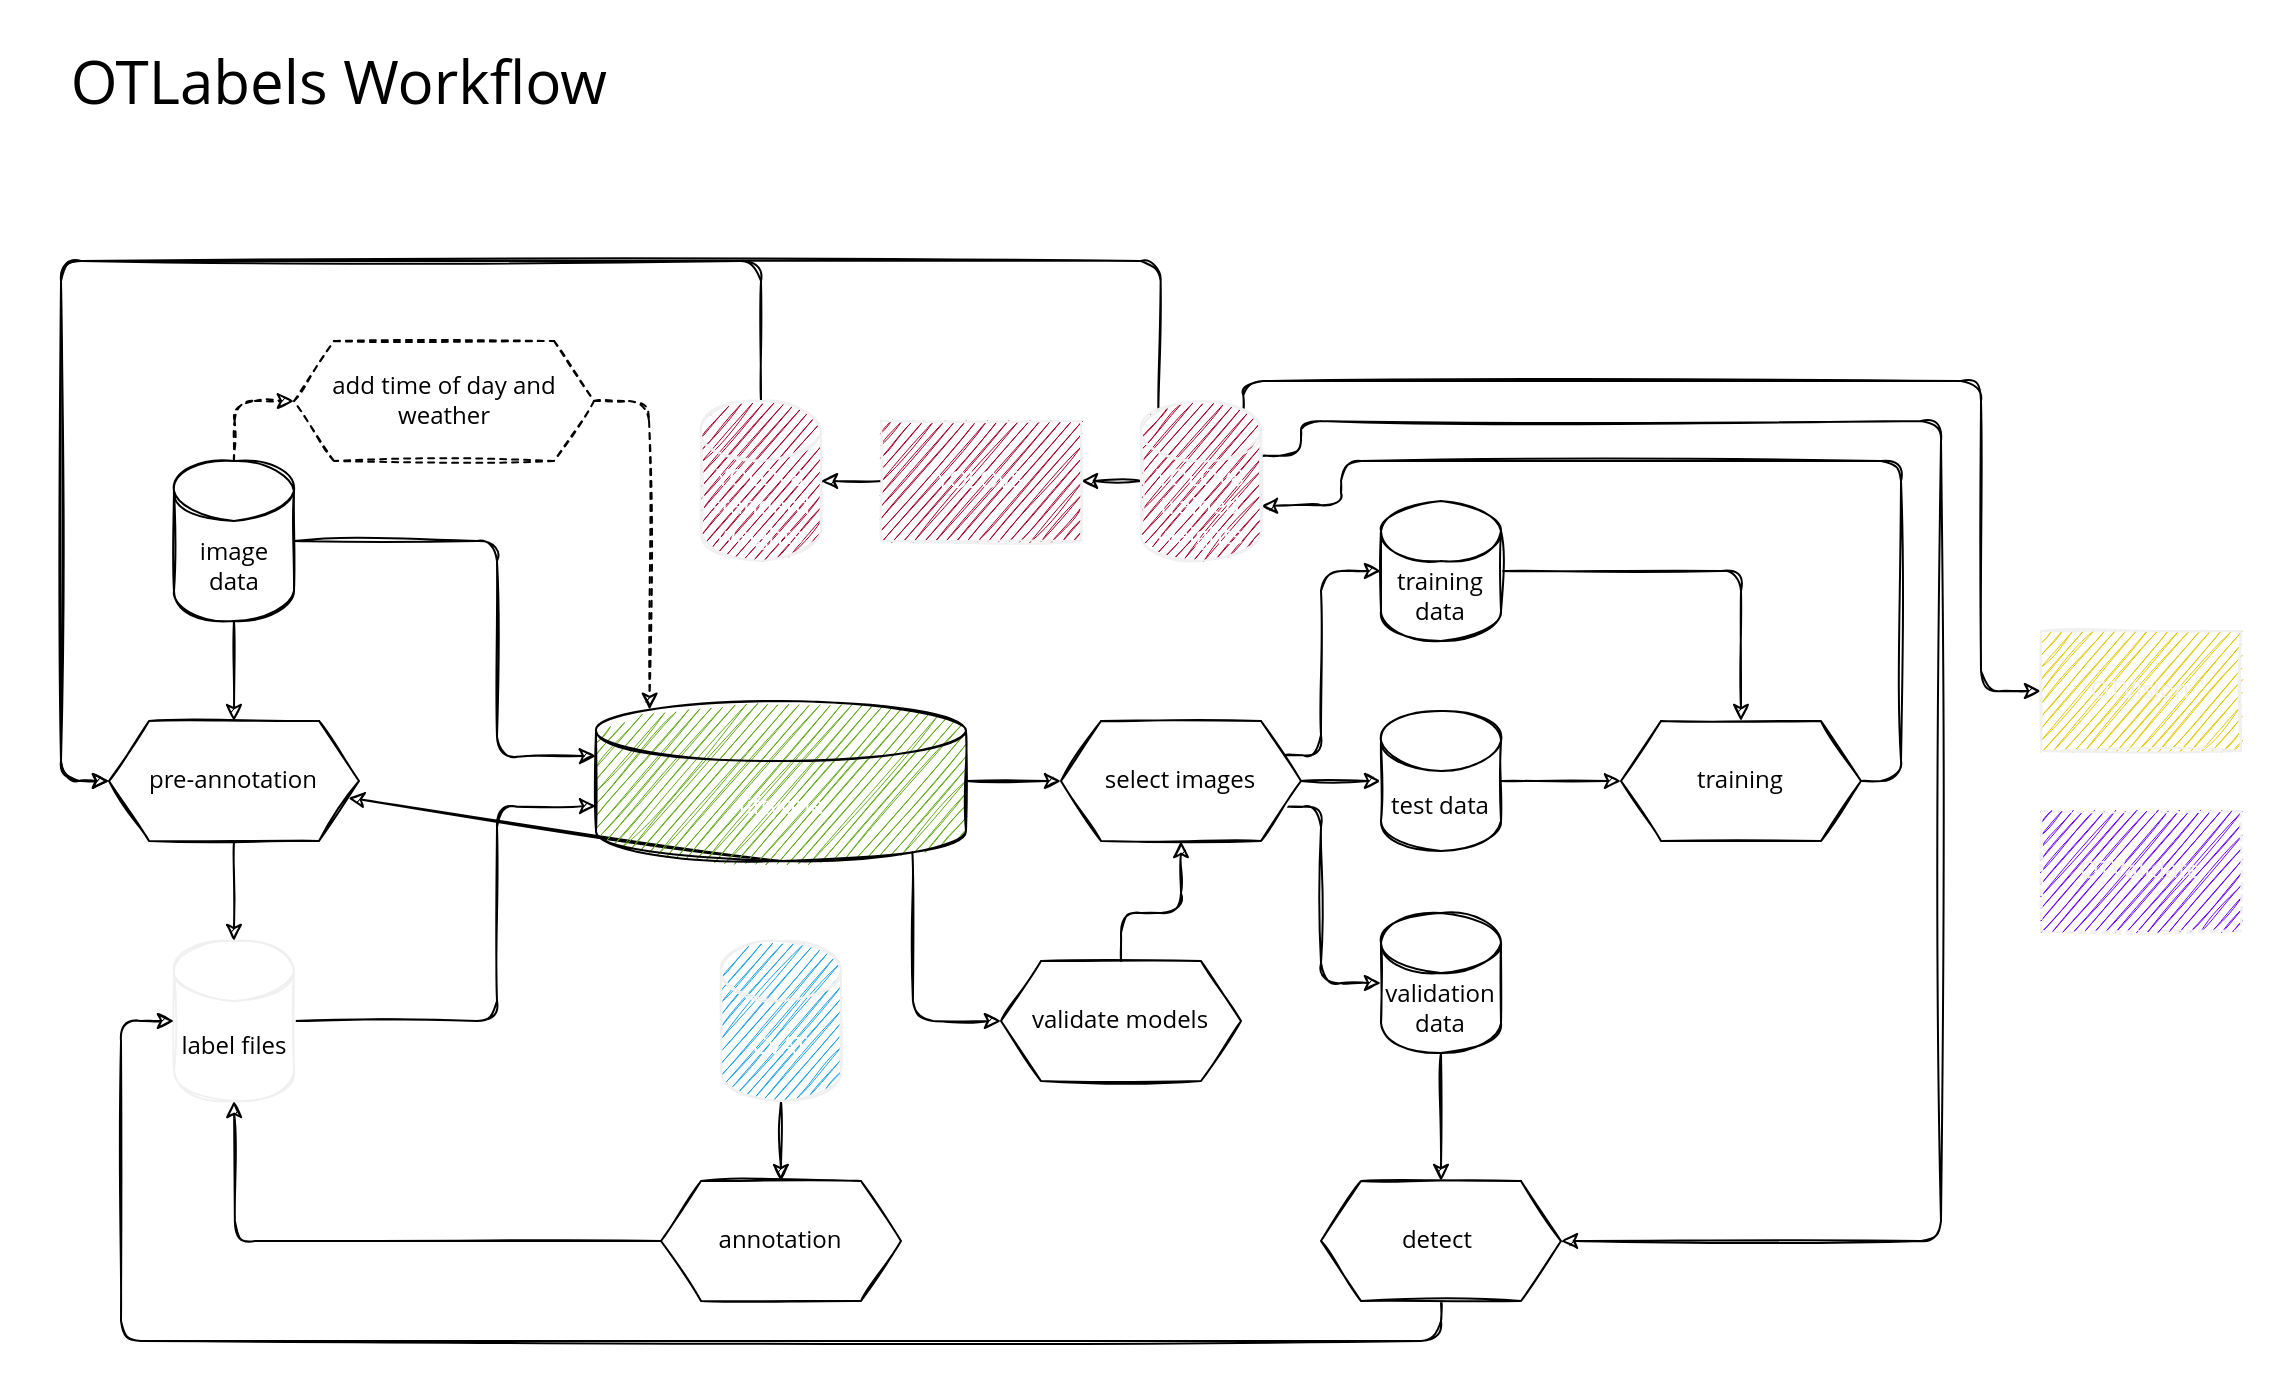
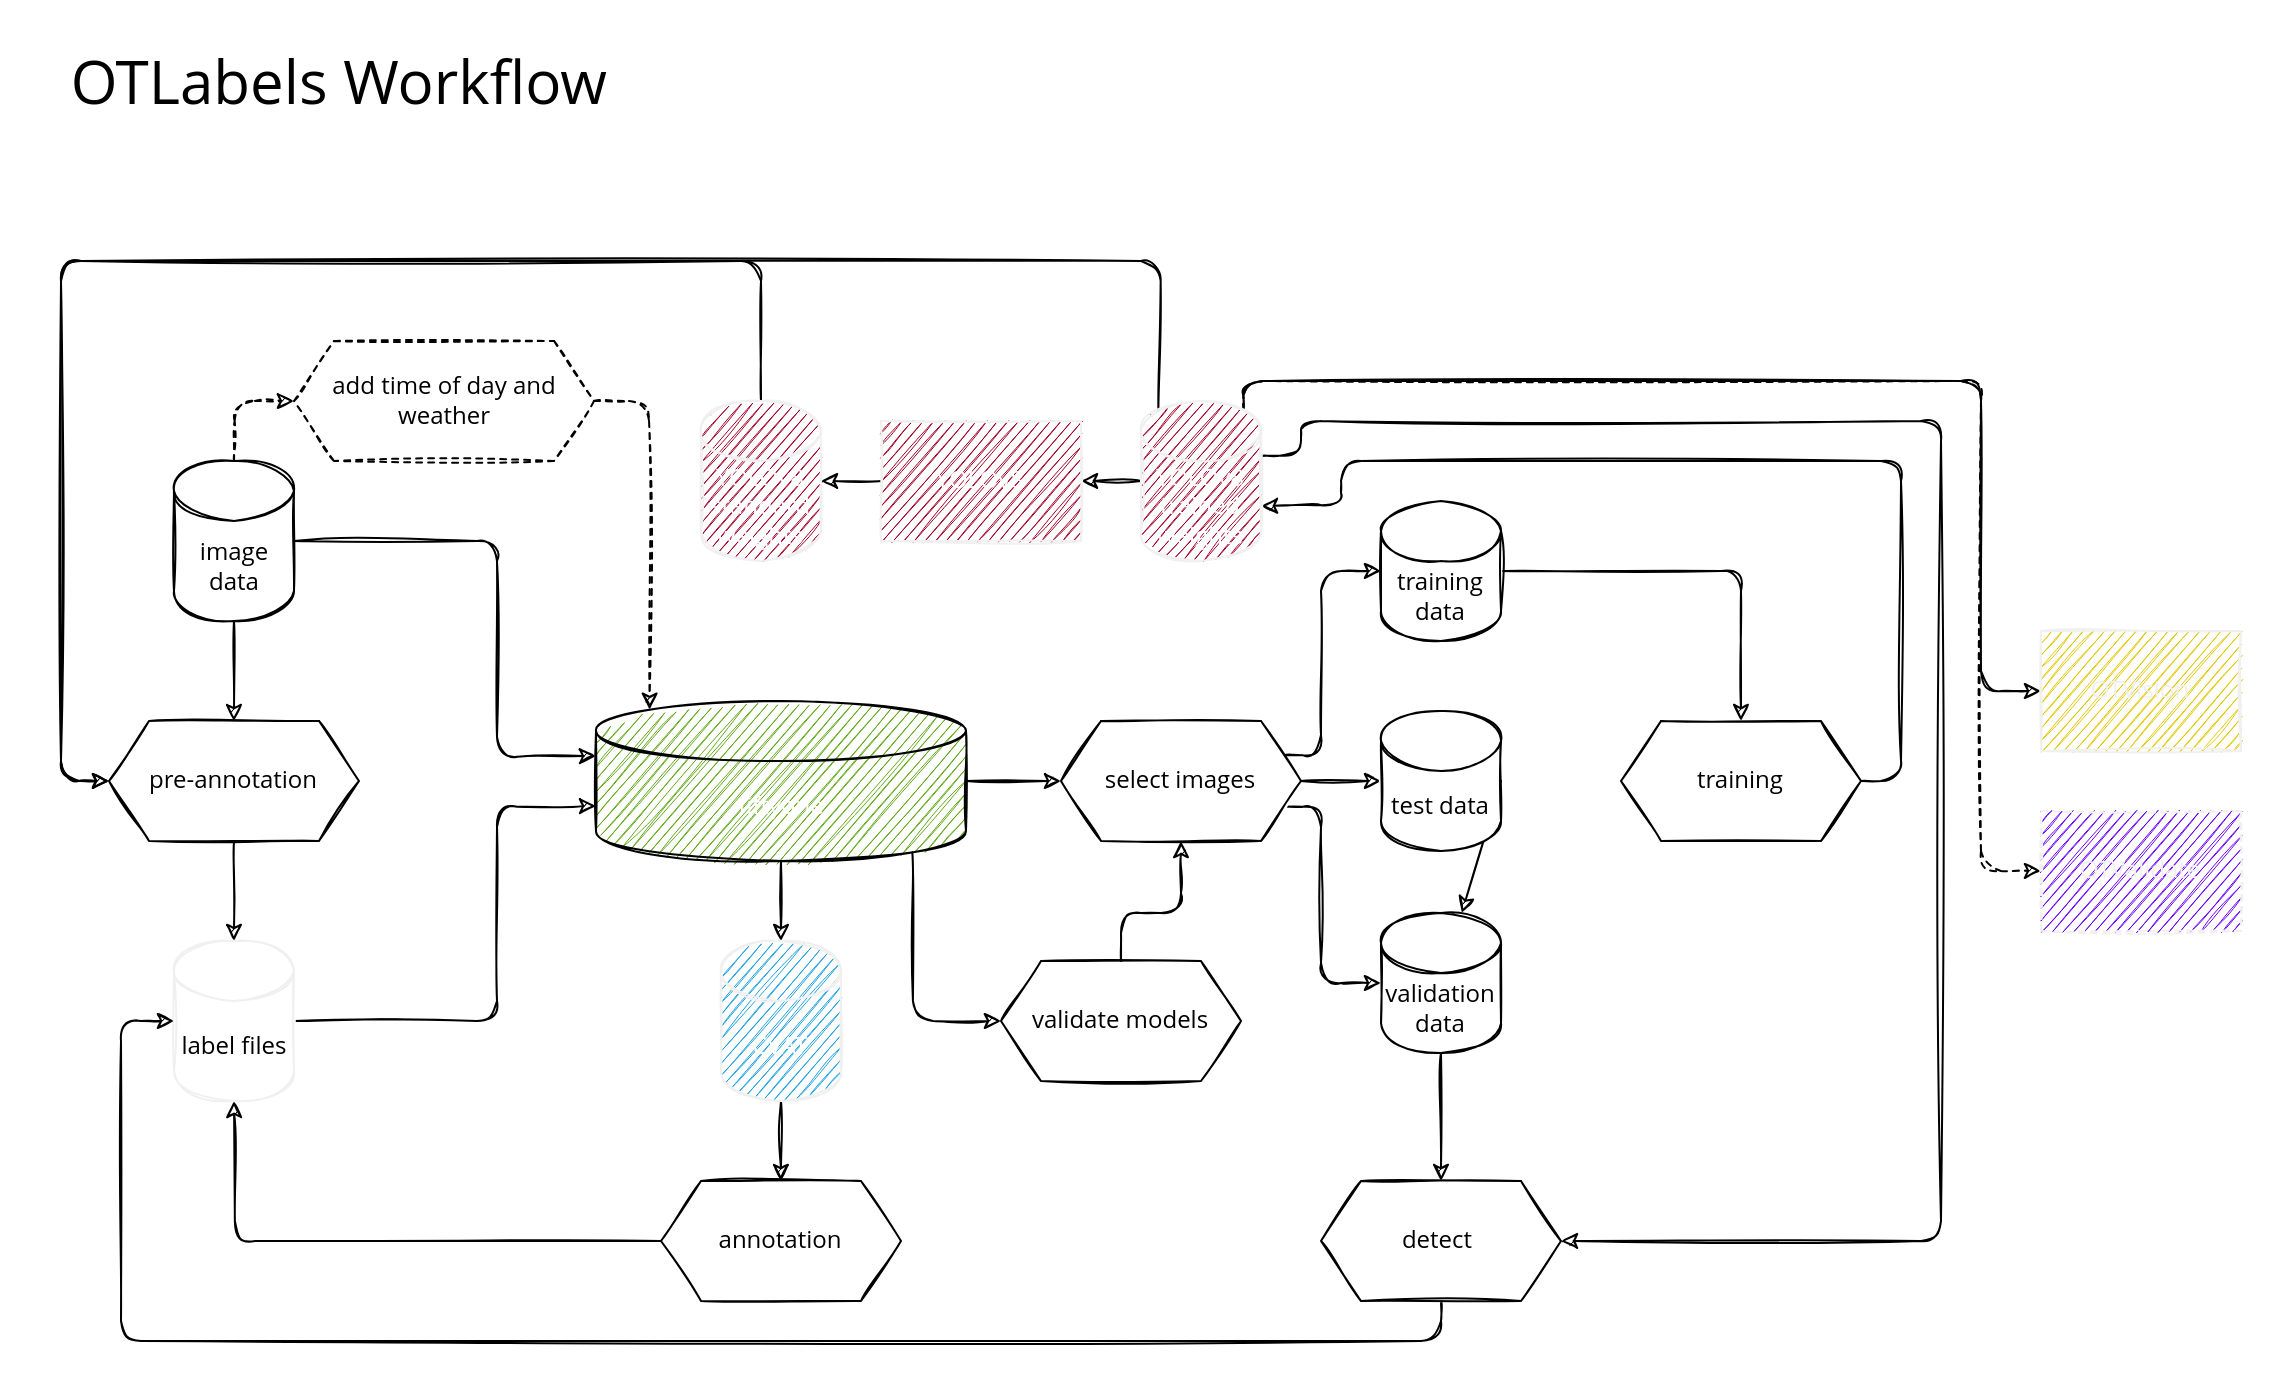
(1556, 781) -> (1474, 873)
none -> (1981, 793)
(477, 816) -> (781, 896)
